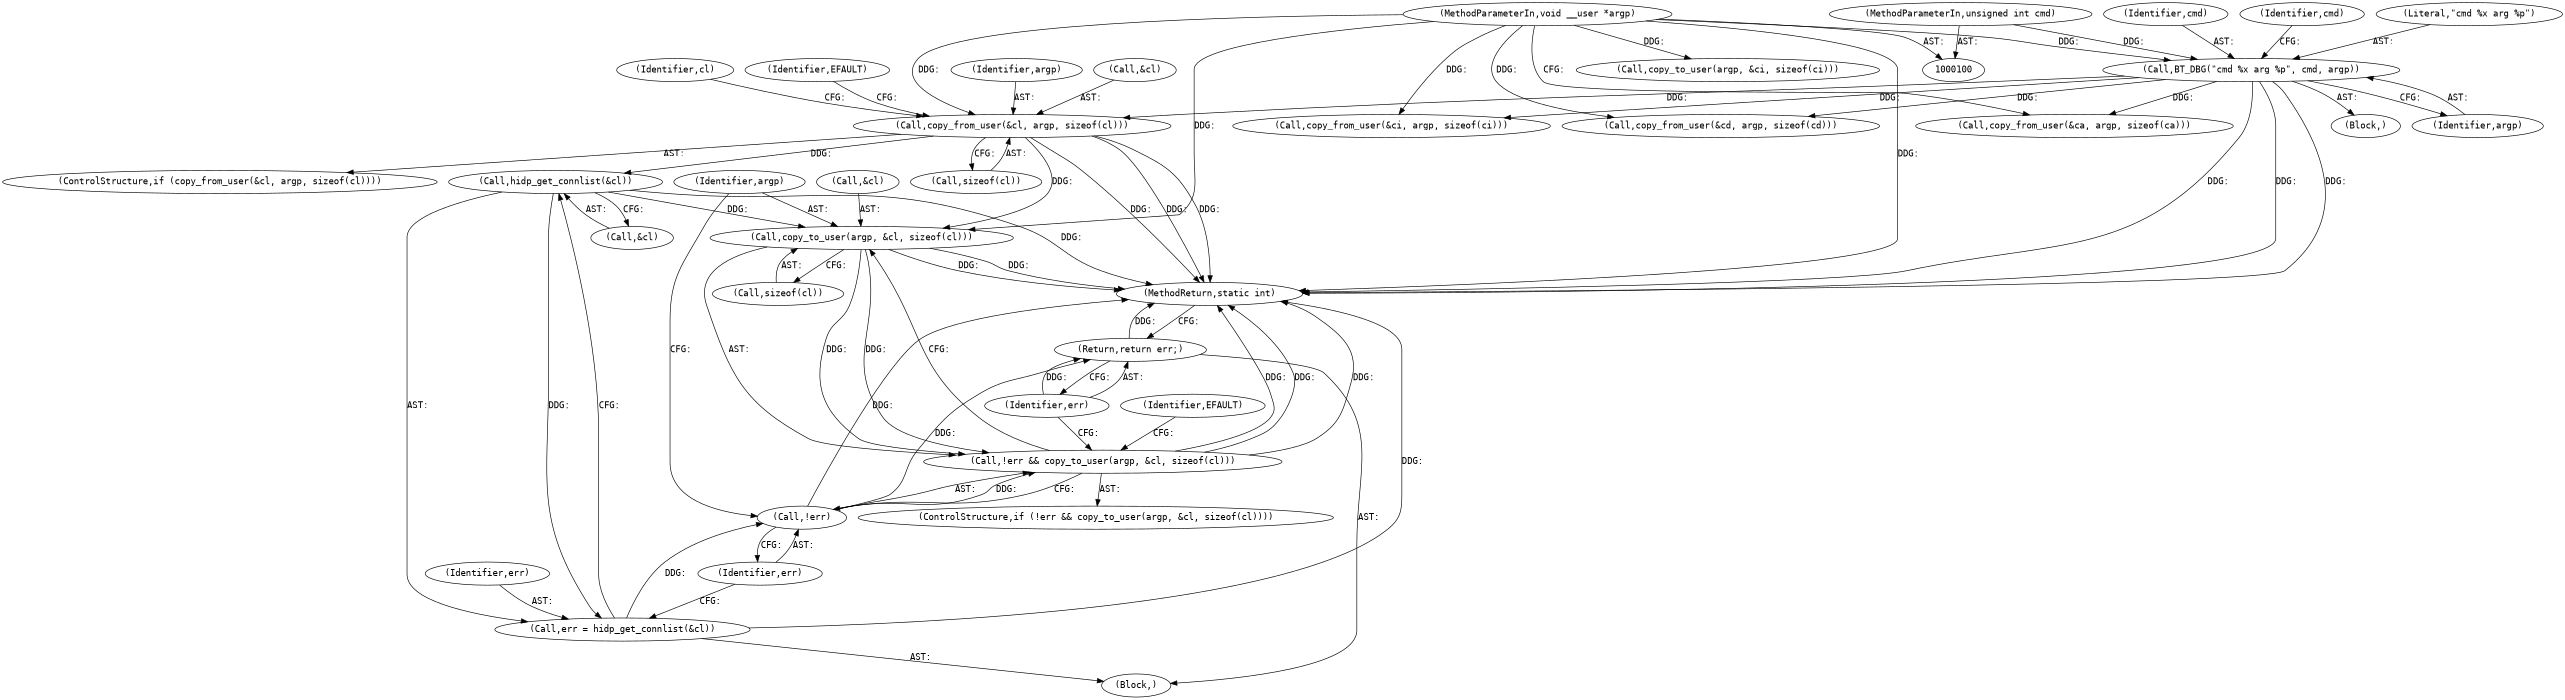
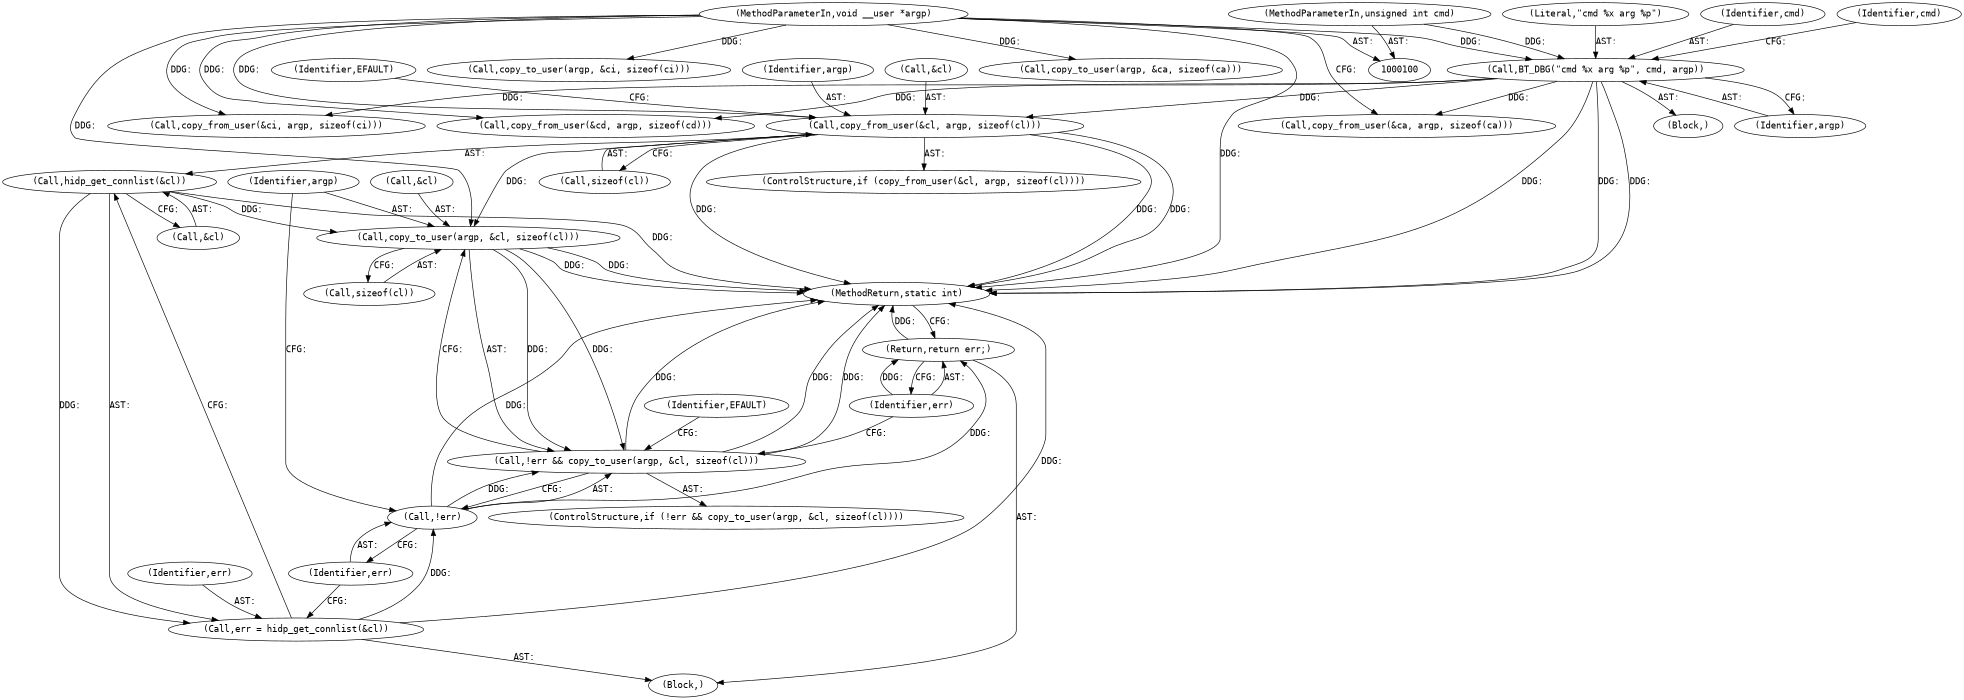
(675, 70) -> none
none -> (1131, 70)
(824, 154) -> (478, 154)
